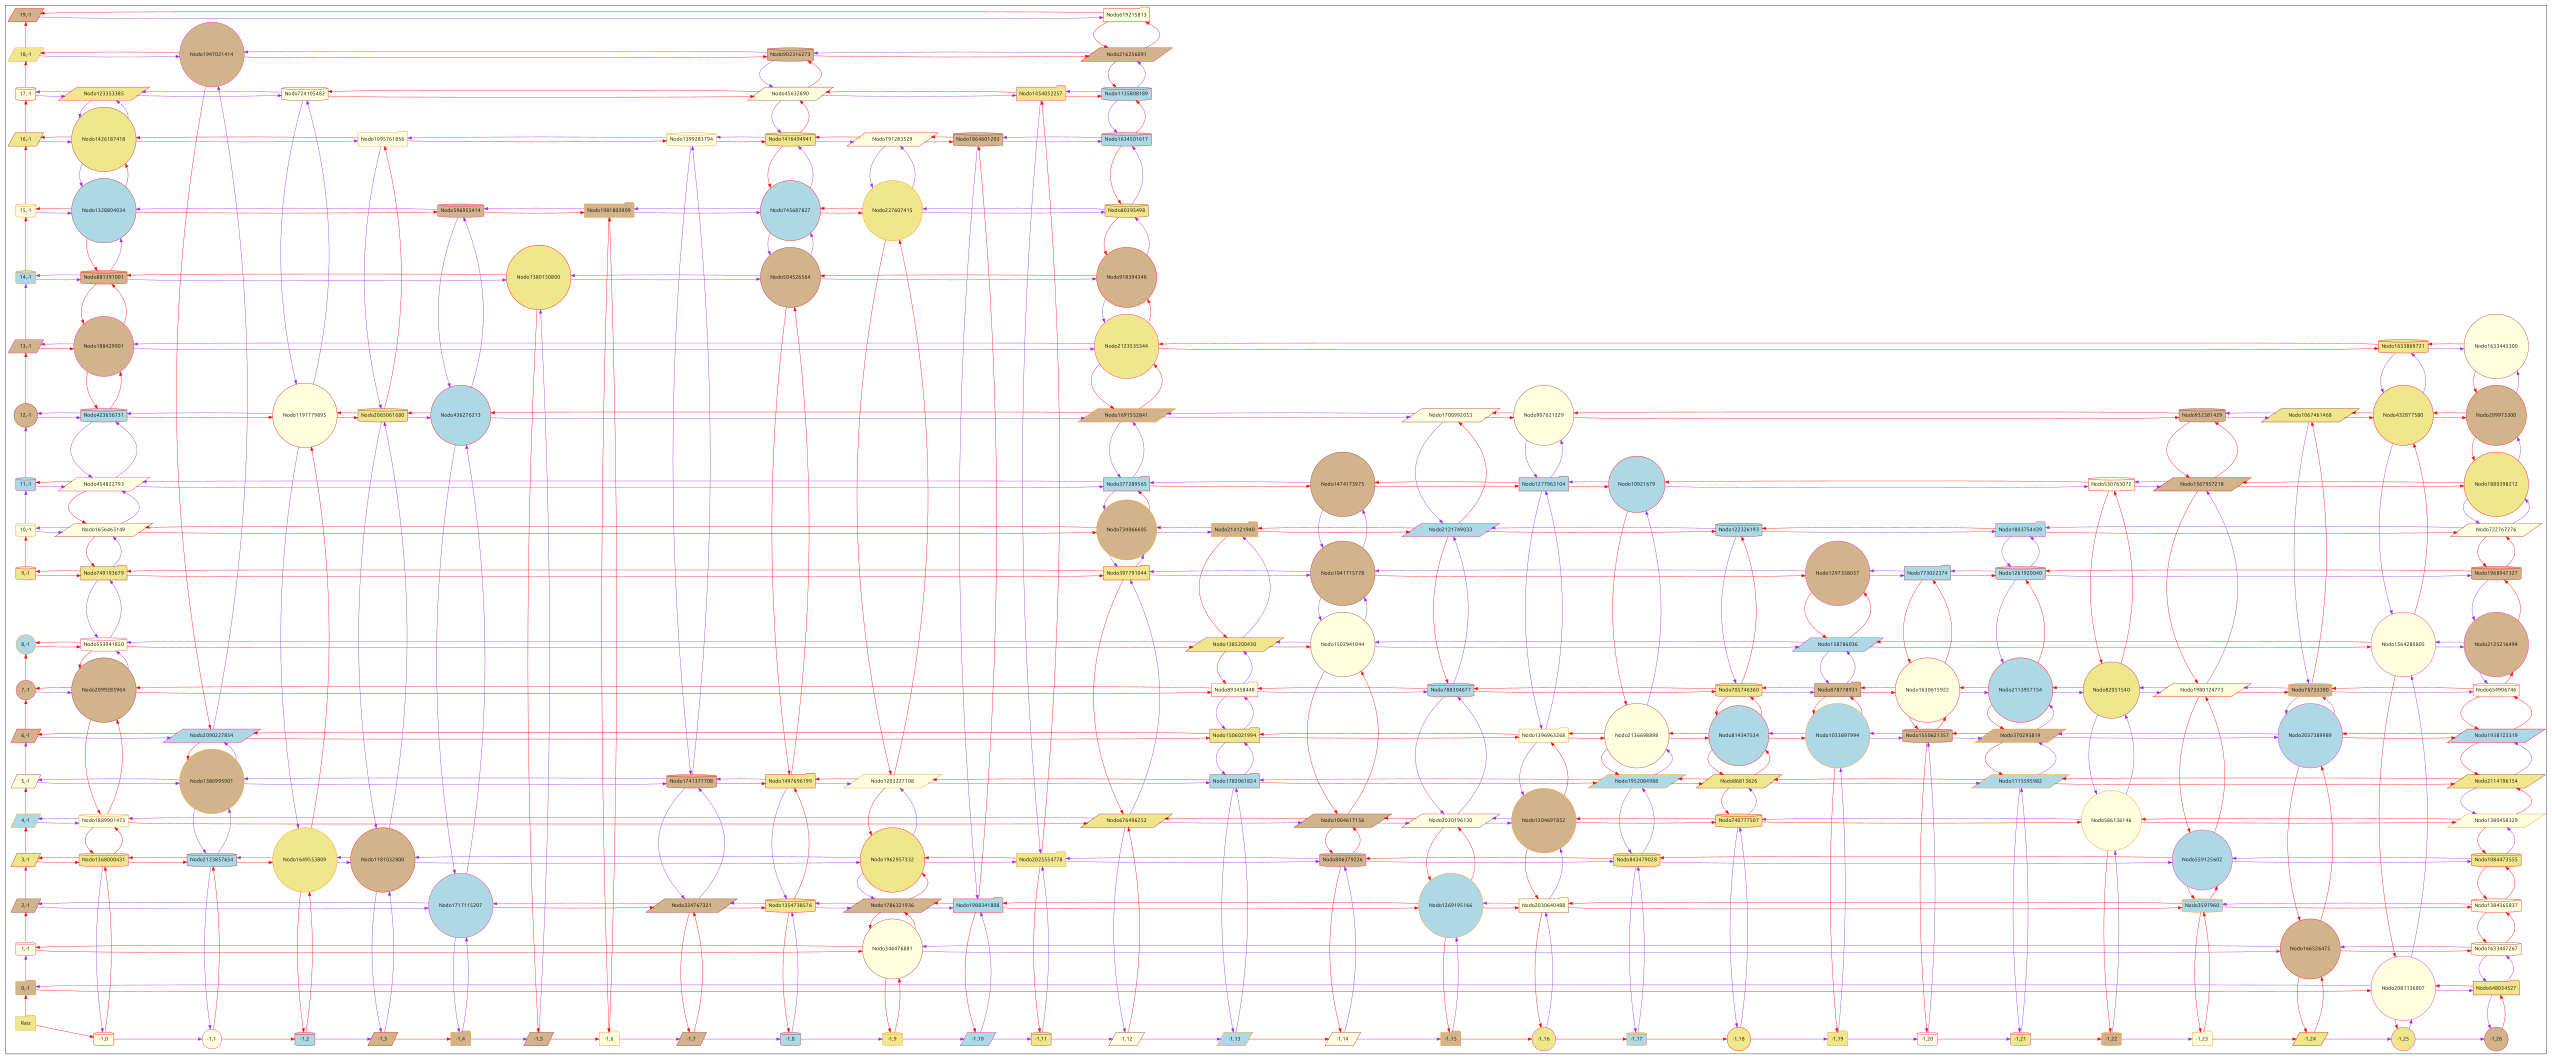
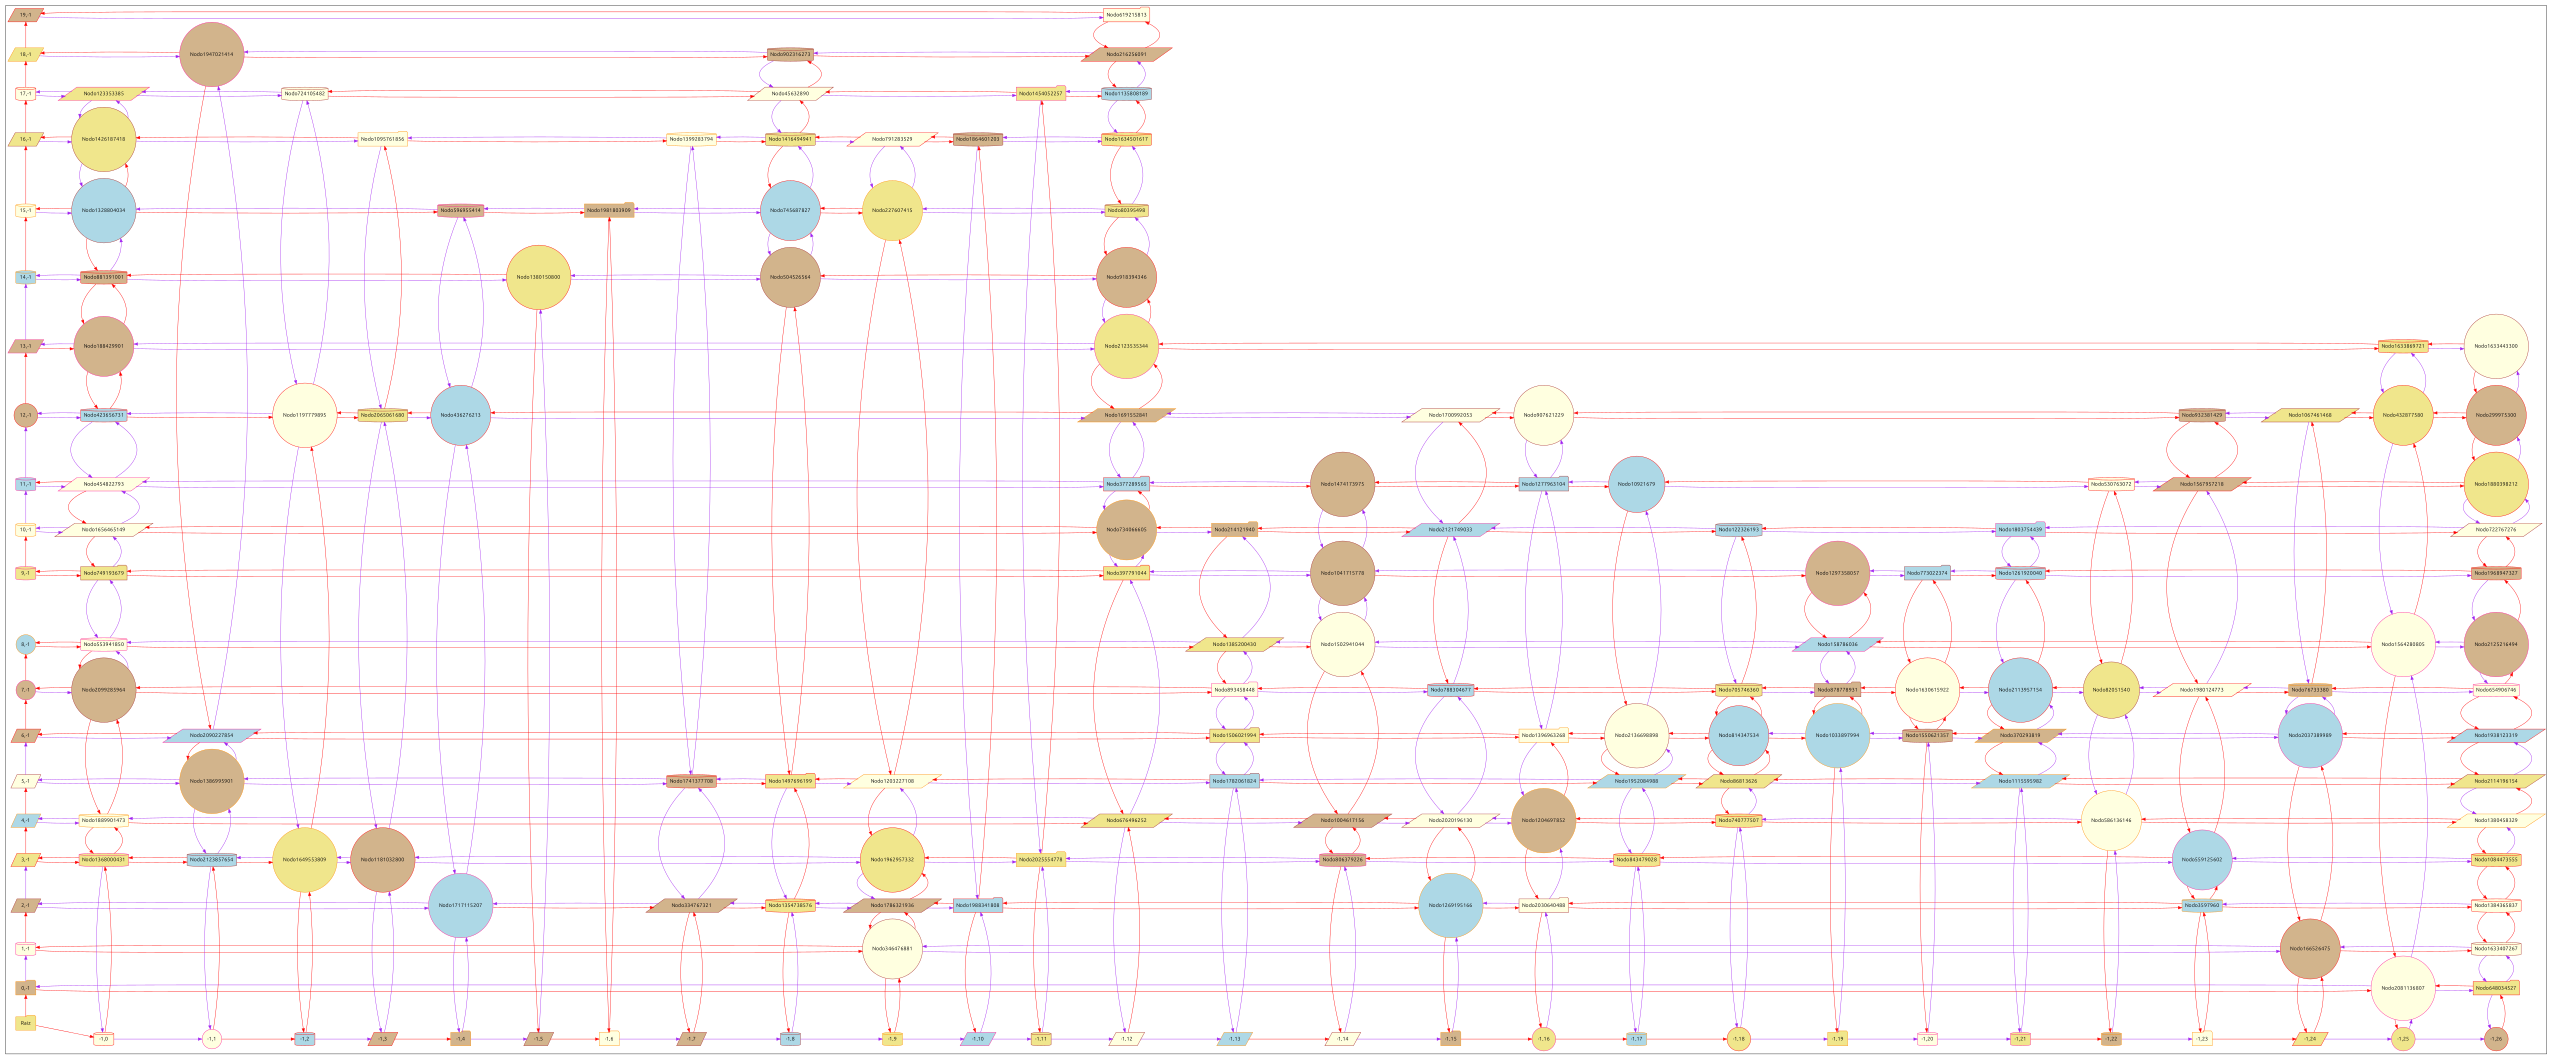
(1127, 139) -> (1127, 139)
